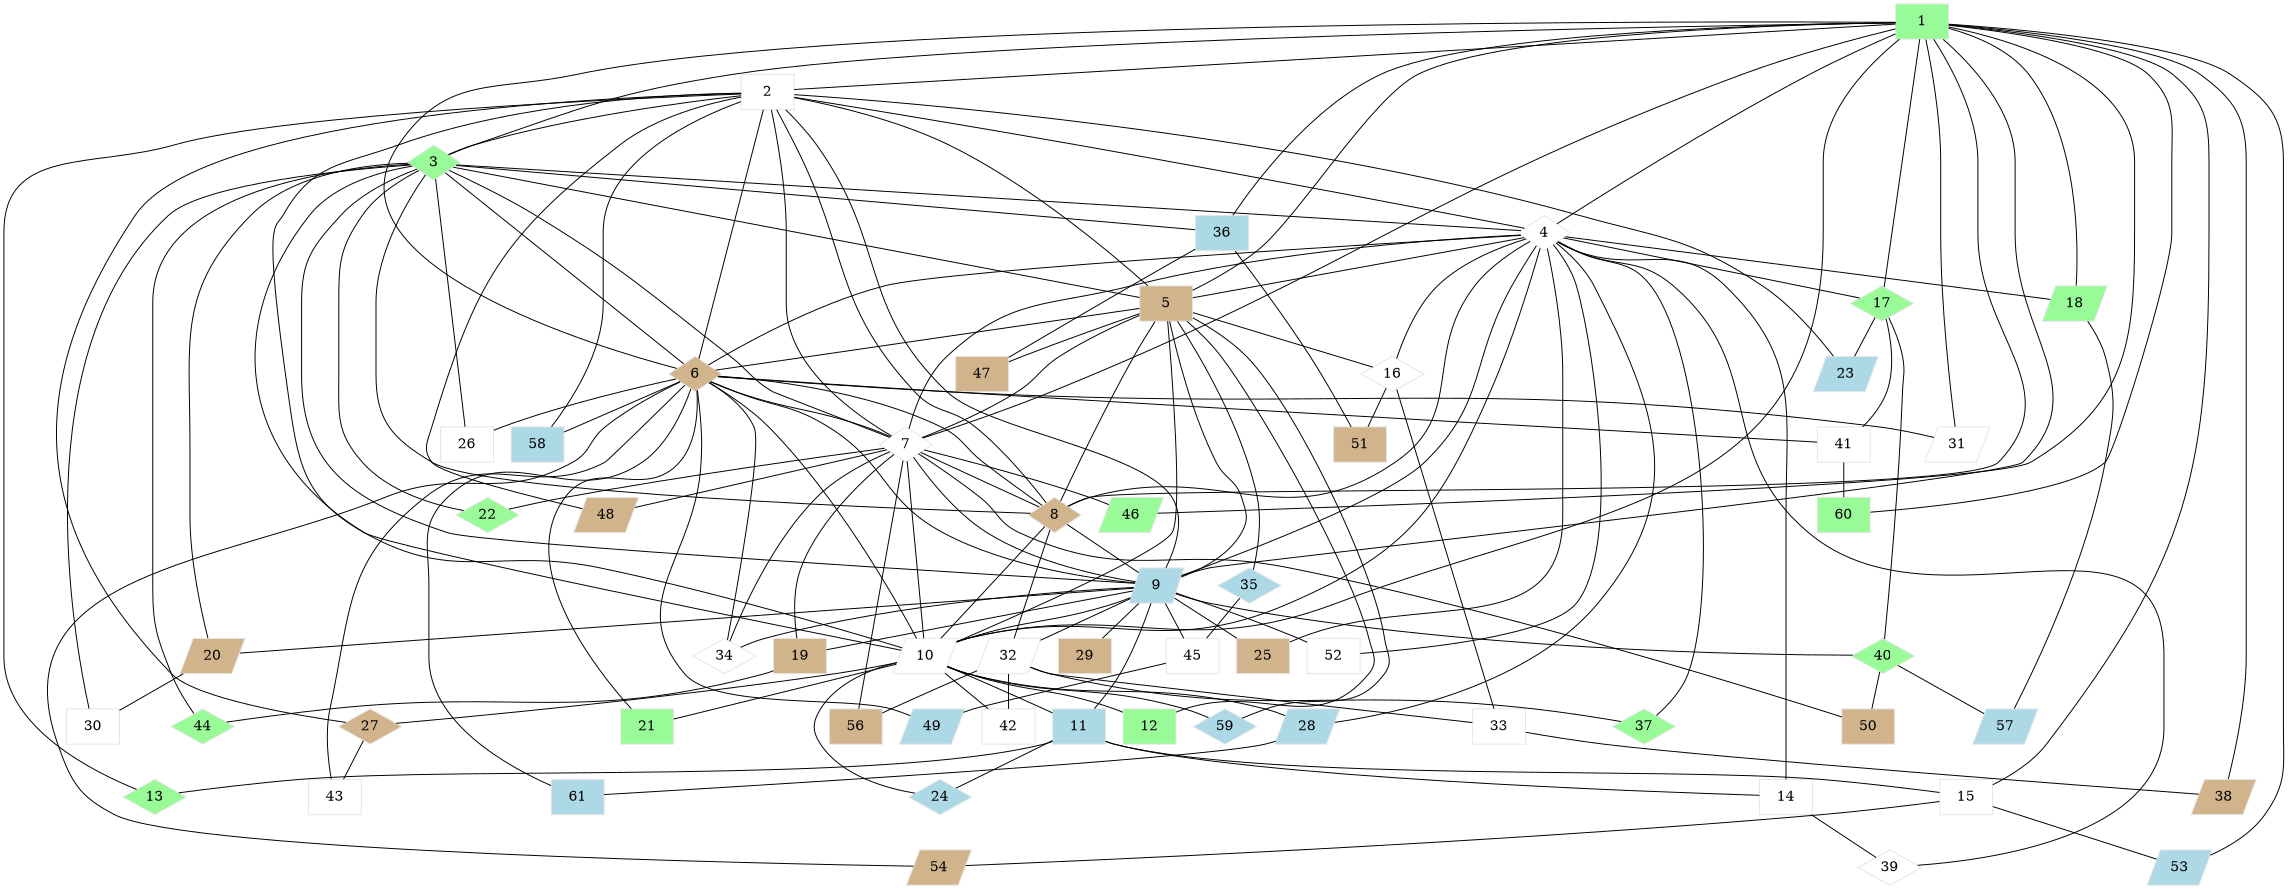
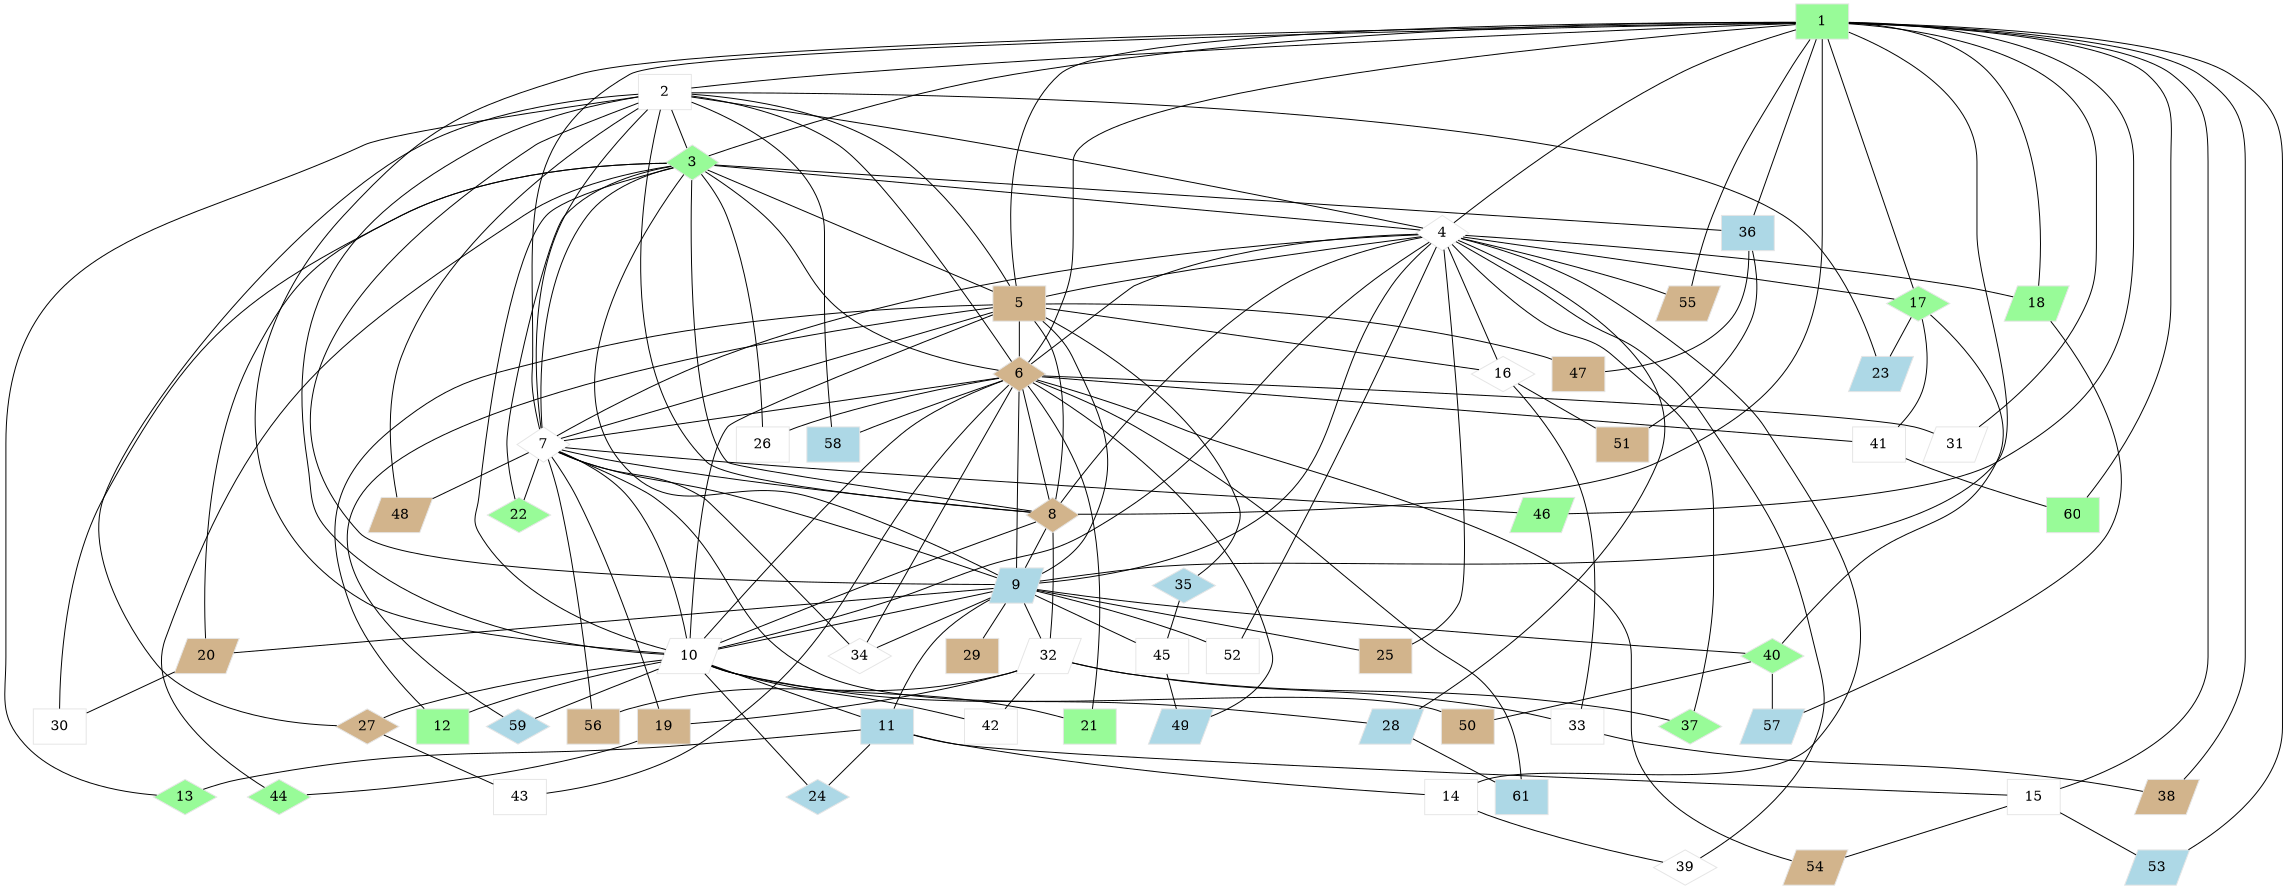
none -> (1688, 304)
(980, 620) -> (855, 705)
